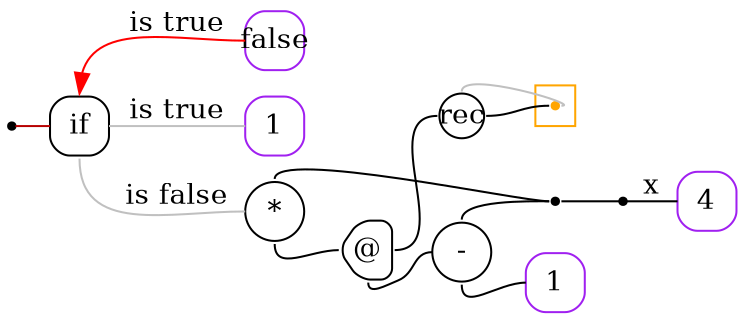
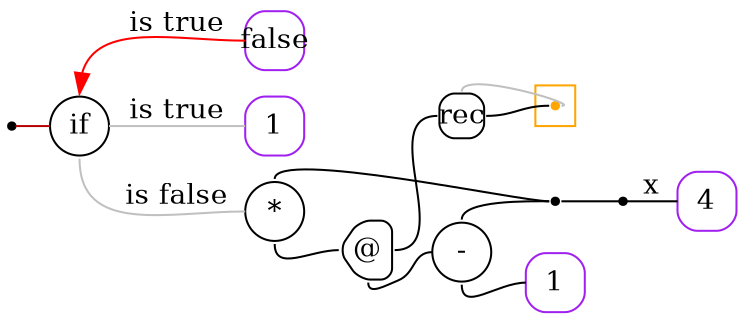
(462, 116) -> (462, 116)
(80, 126) -> (80, 126)
